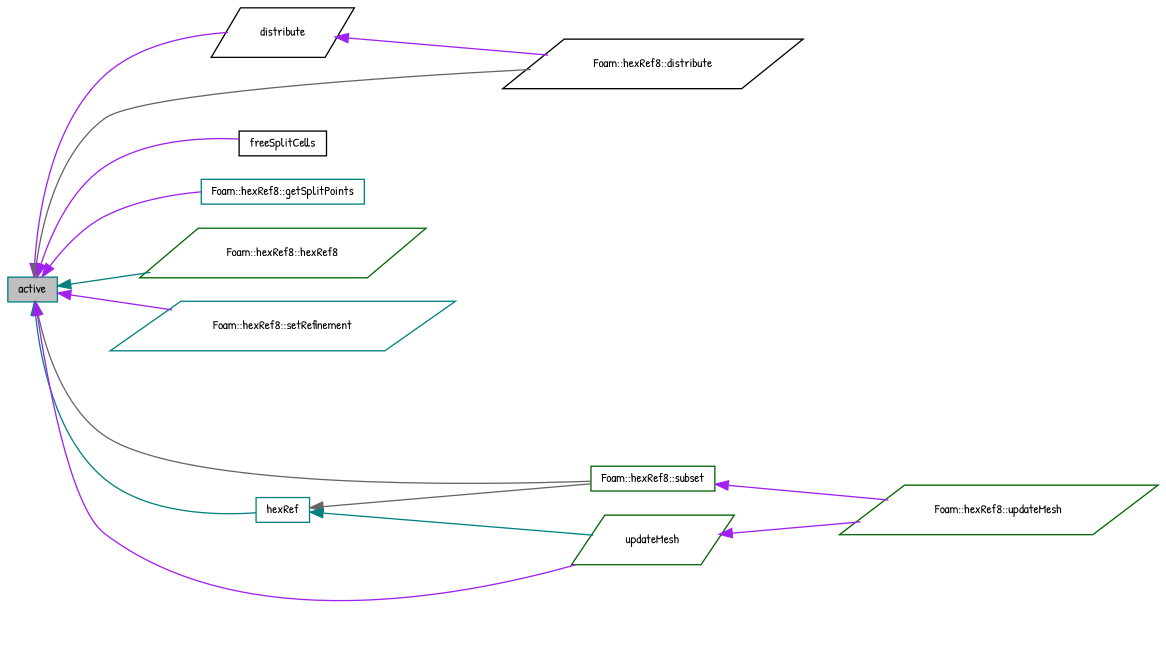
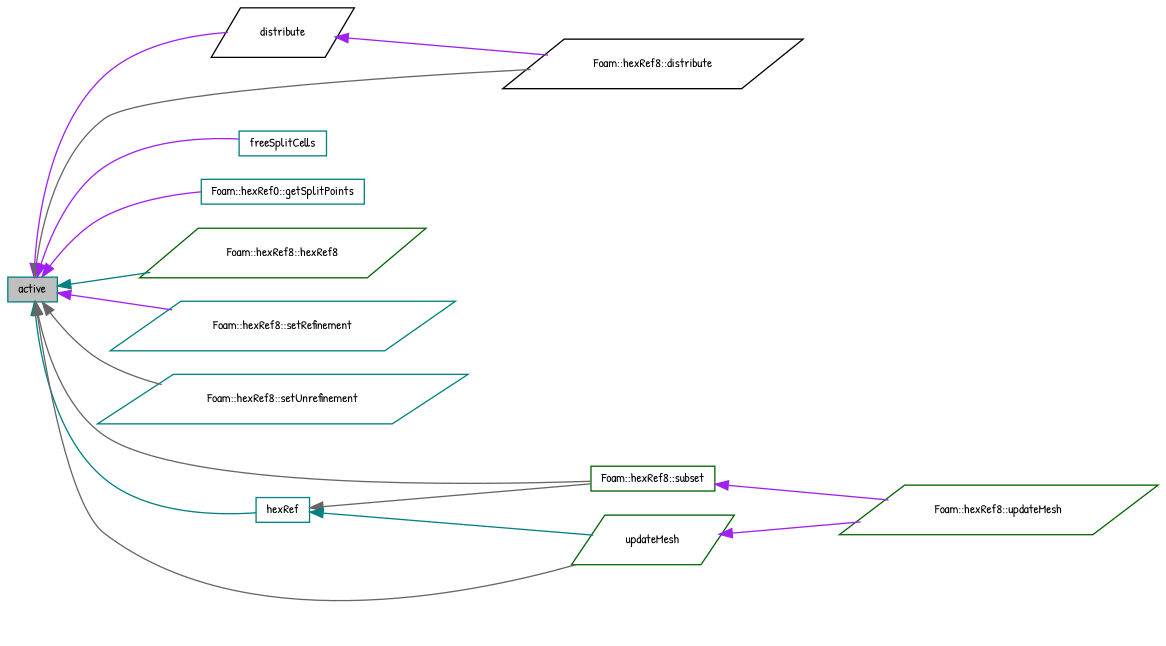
(283, 143) -> (283, 143)
(283, 192) -> (283, 192)
none -> (283, 399)
(220, 587) -> (220, 587)
